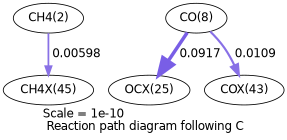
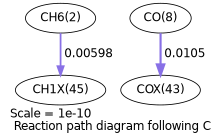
(48, 18) -> (61, 18)
(254, 54) -> (183, 54)
(48, 90) -> (61, 90)
(149, 90) -> none
